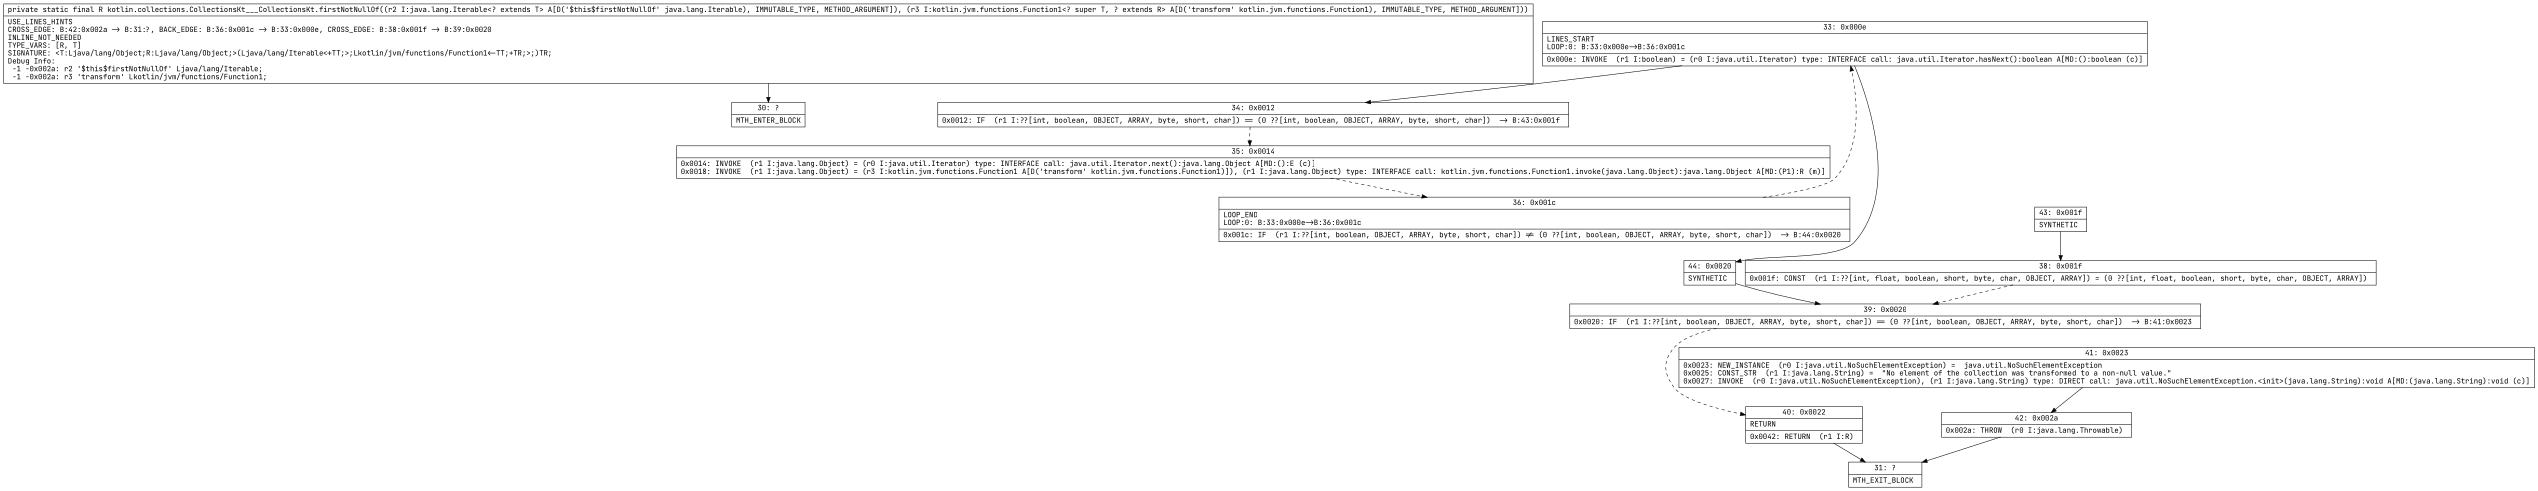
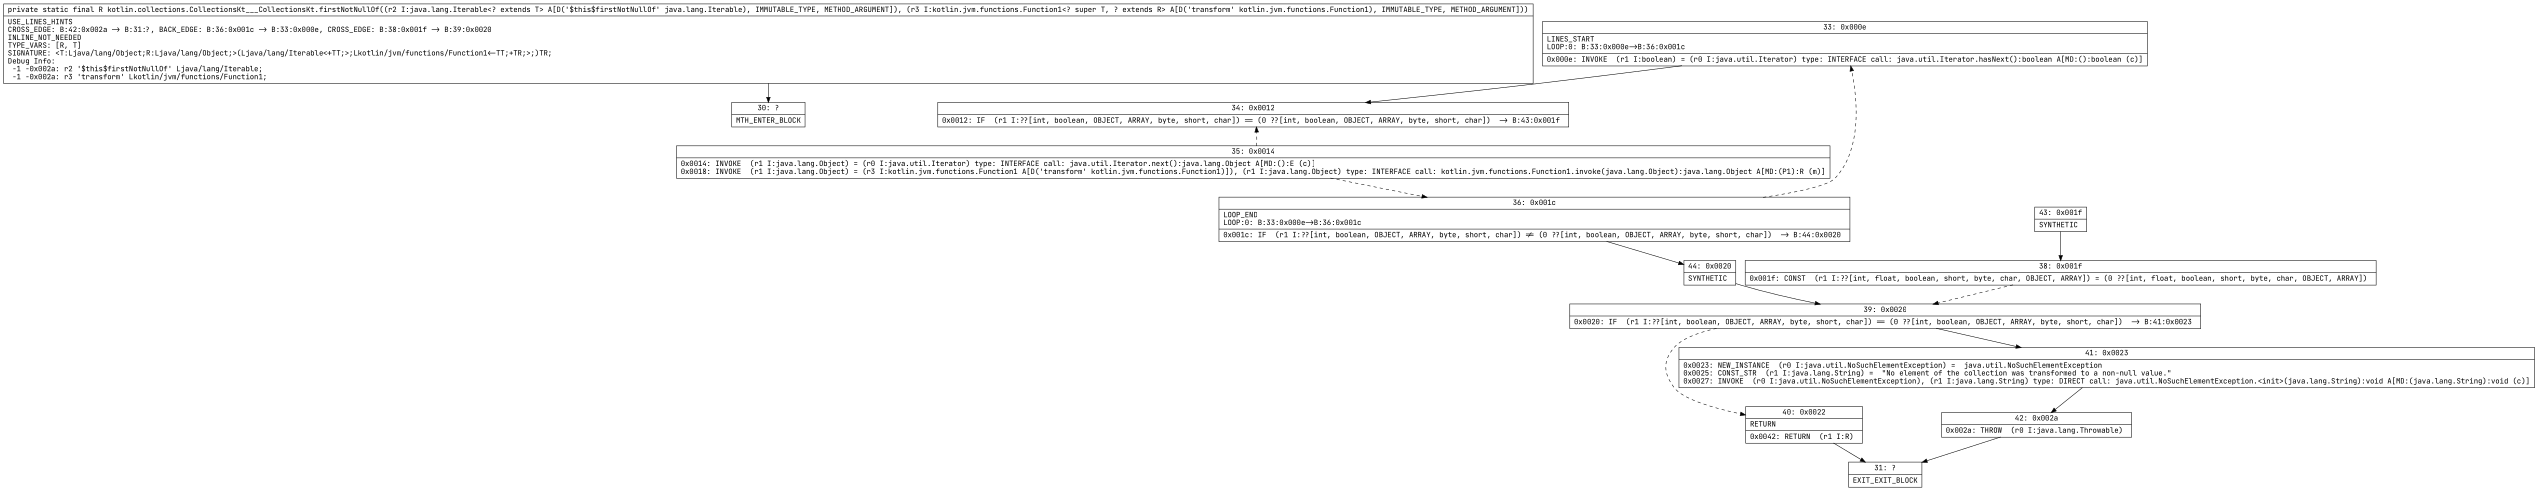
(1250, 134) -> (1257, 139)
(1871, 212) -> (1643, 252)
none -> (1976, 337)
(1883, 481) -> (1885, 481)
